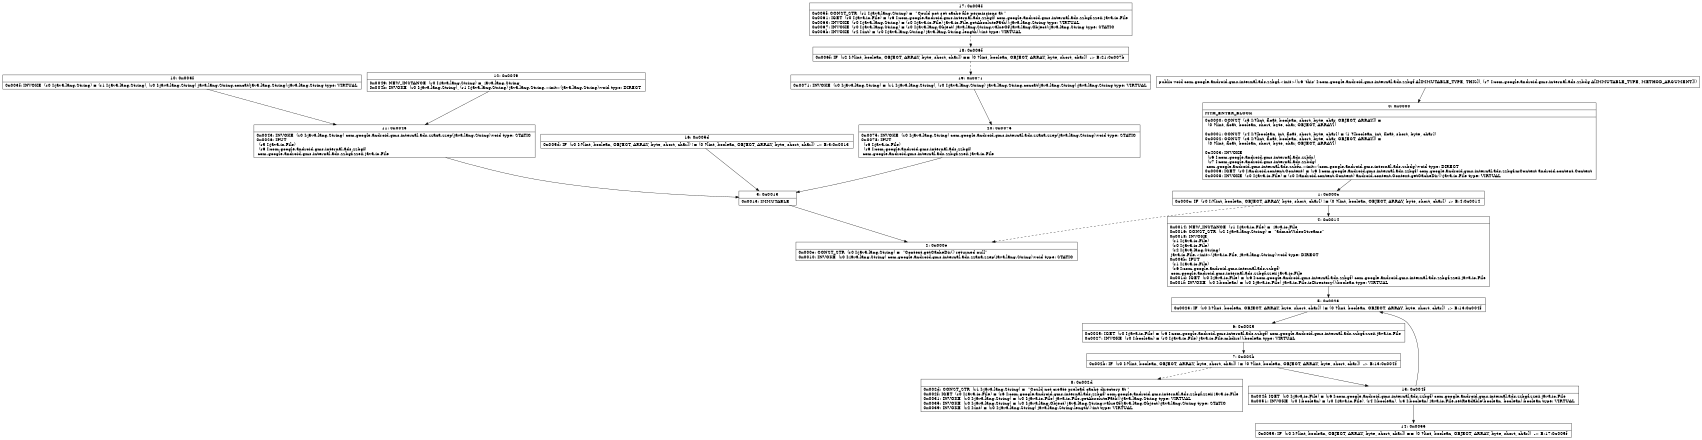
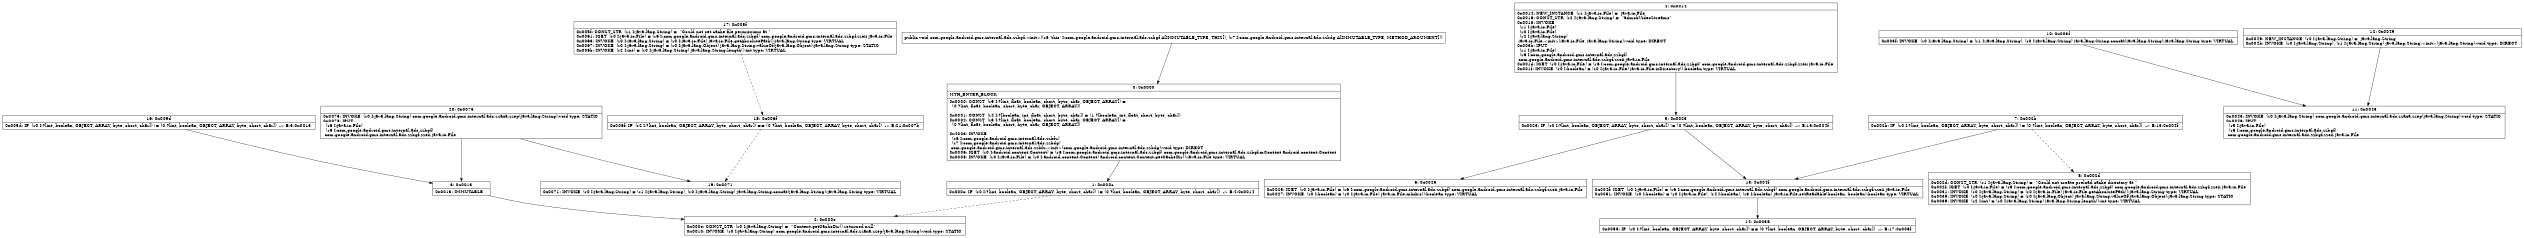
(982, 106) -> (604, 161)
(273, 140) -> (2243, 121)
(589, 187) -> none
(1328, 209) -> none
(1416, 340) -> (1714, 153)
(1244, 346) -> none
